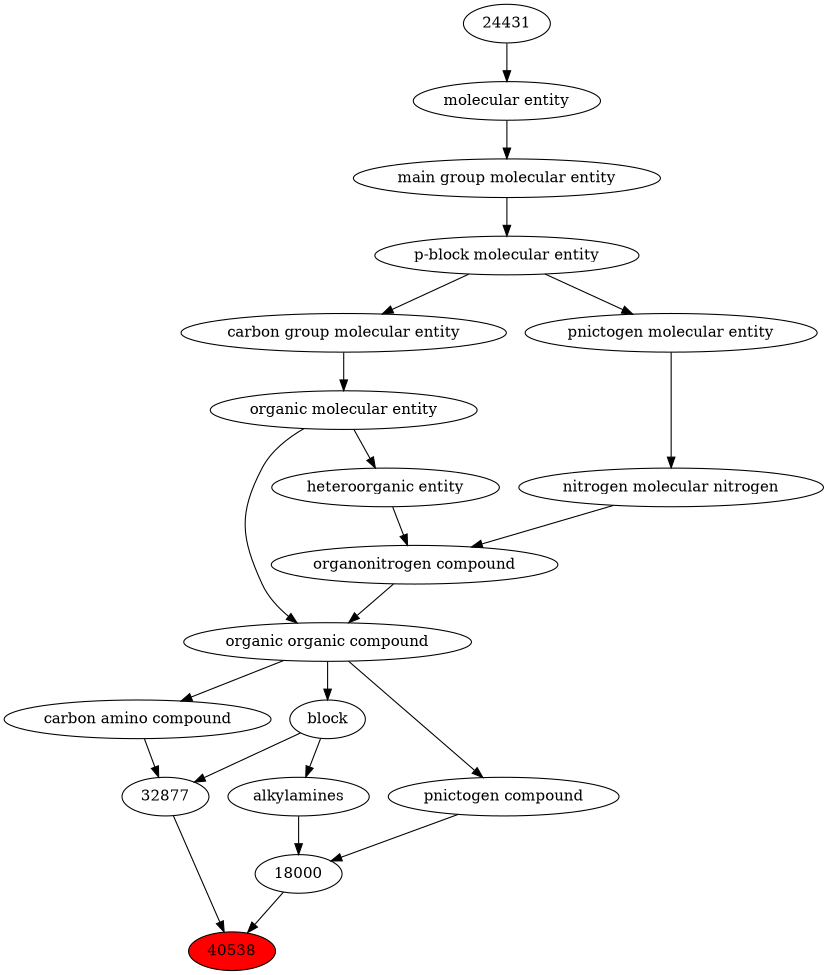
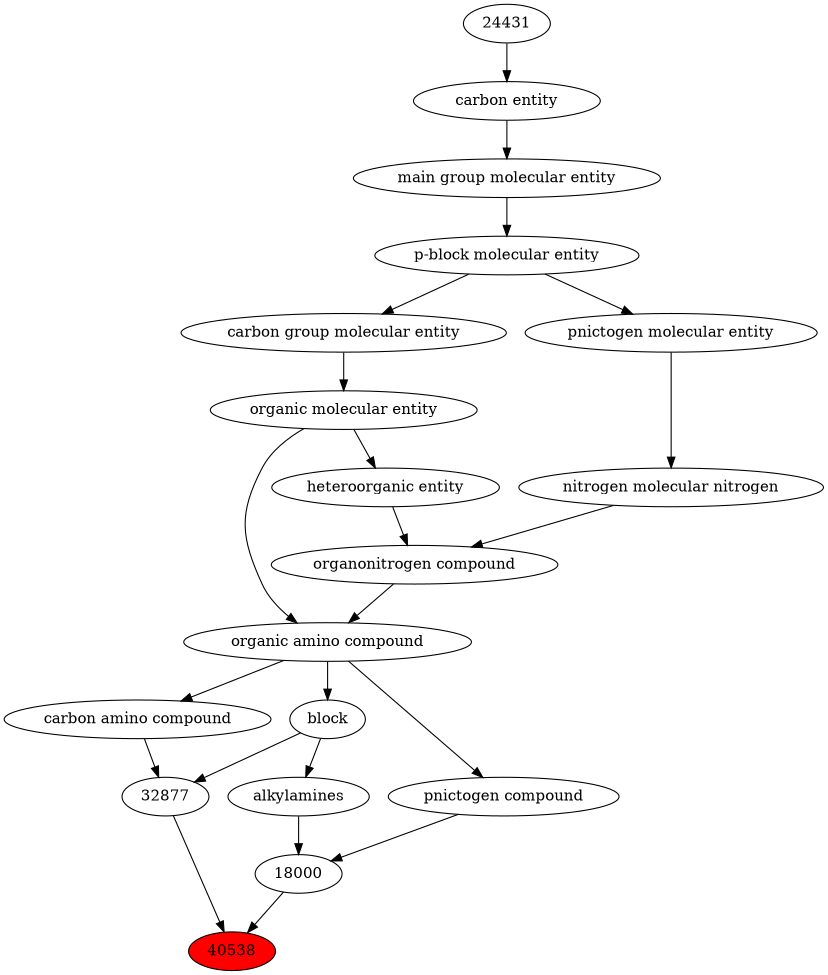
(507, 101) -> (507, 101)
(328, 642) -> (328, 642)
